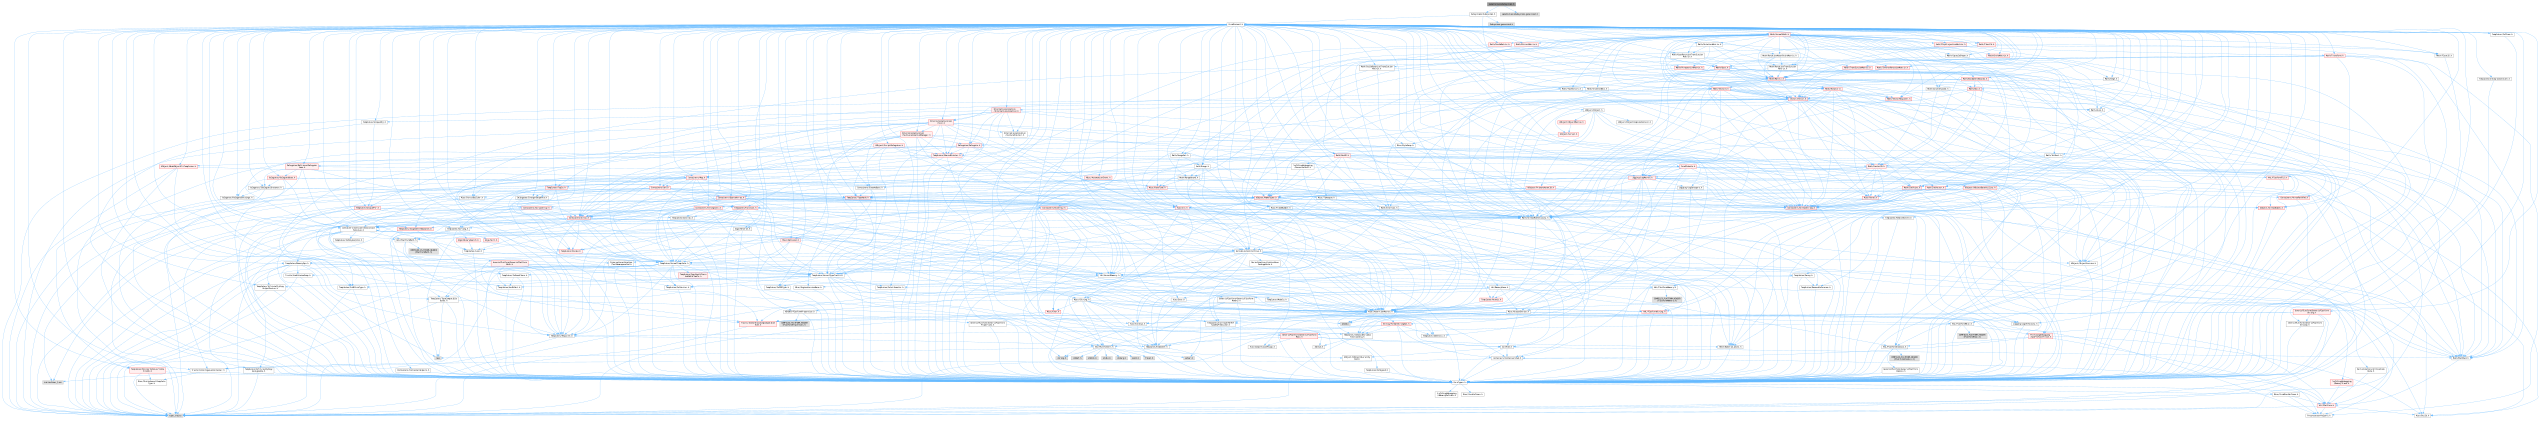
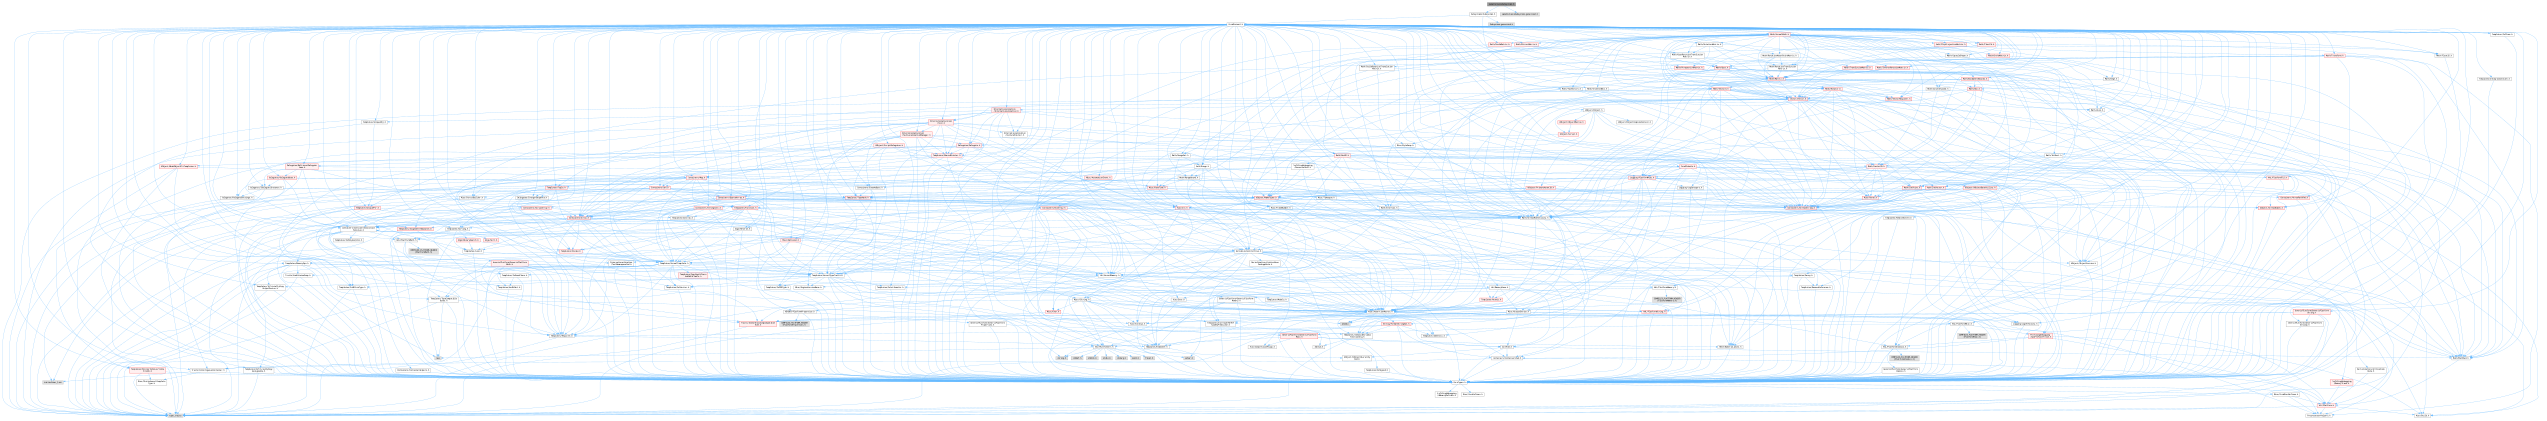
(1642, 178) -> (1642, 178)
(1056, 213) -> none
(667, 282) -> (819, 281)
